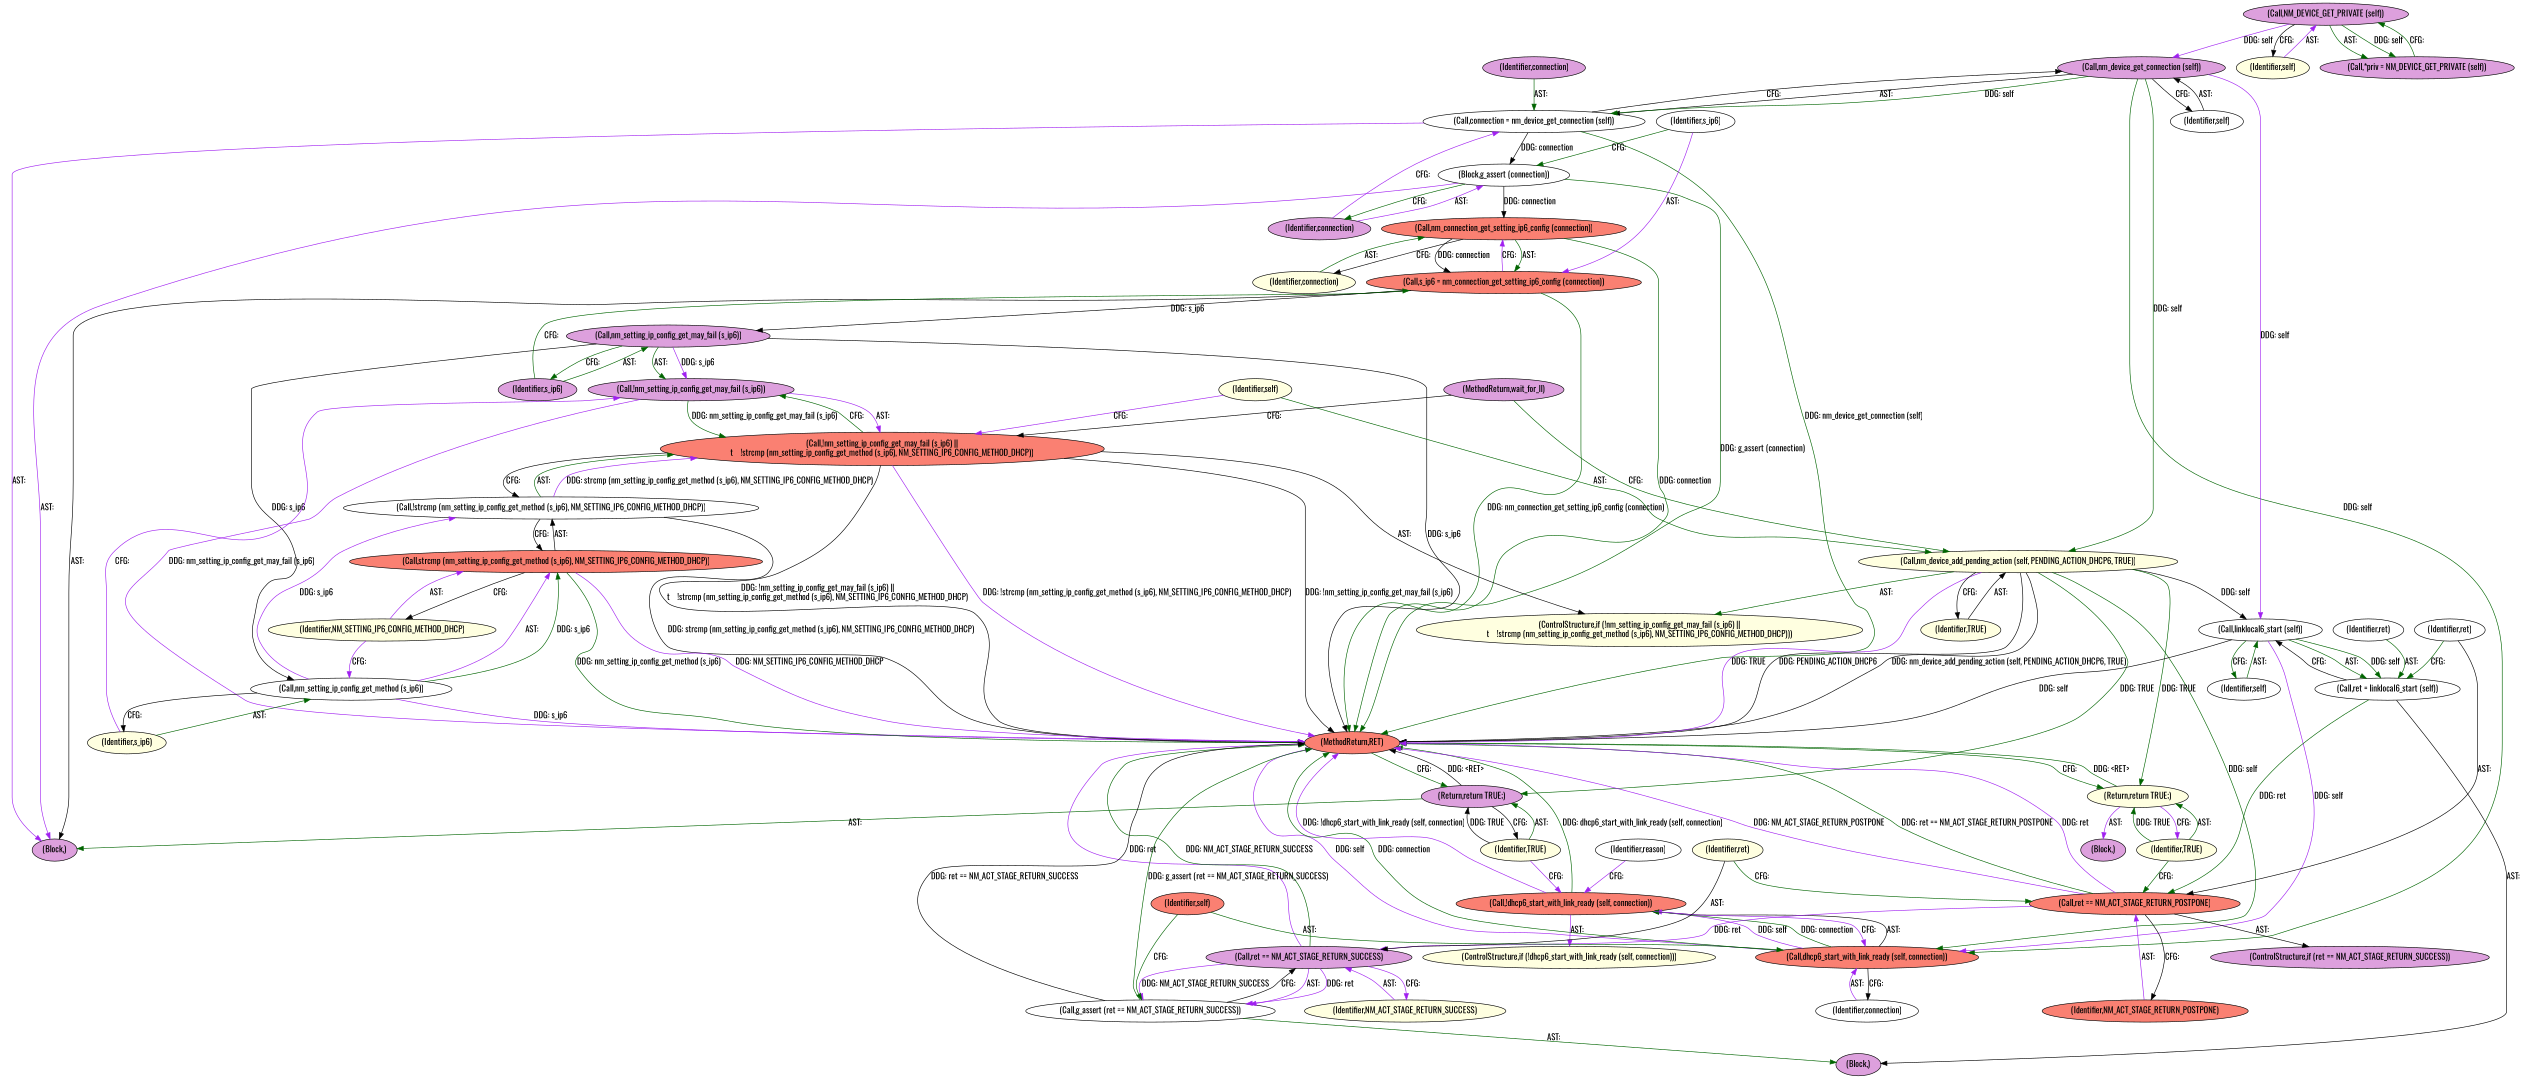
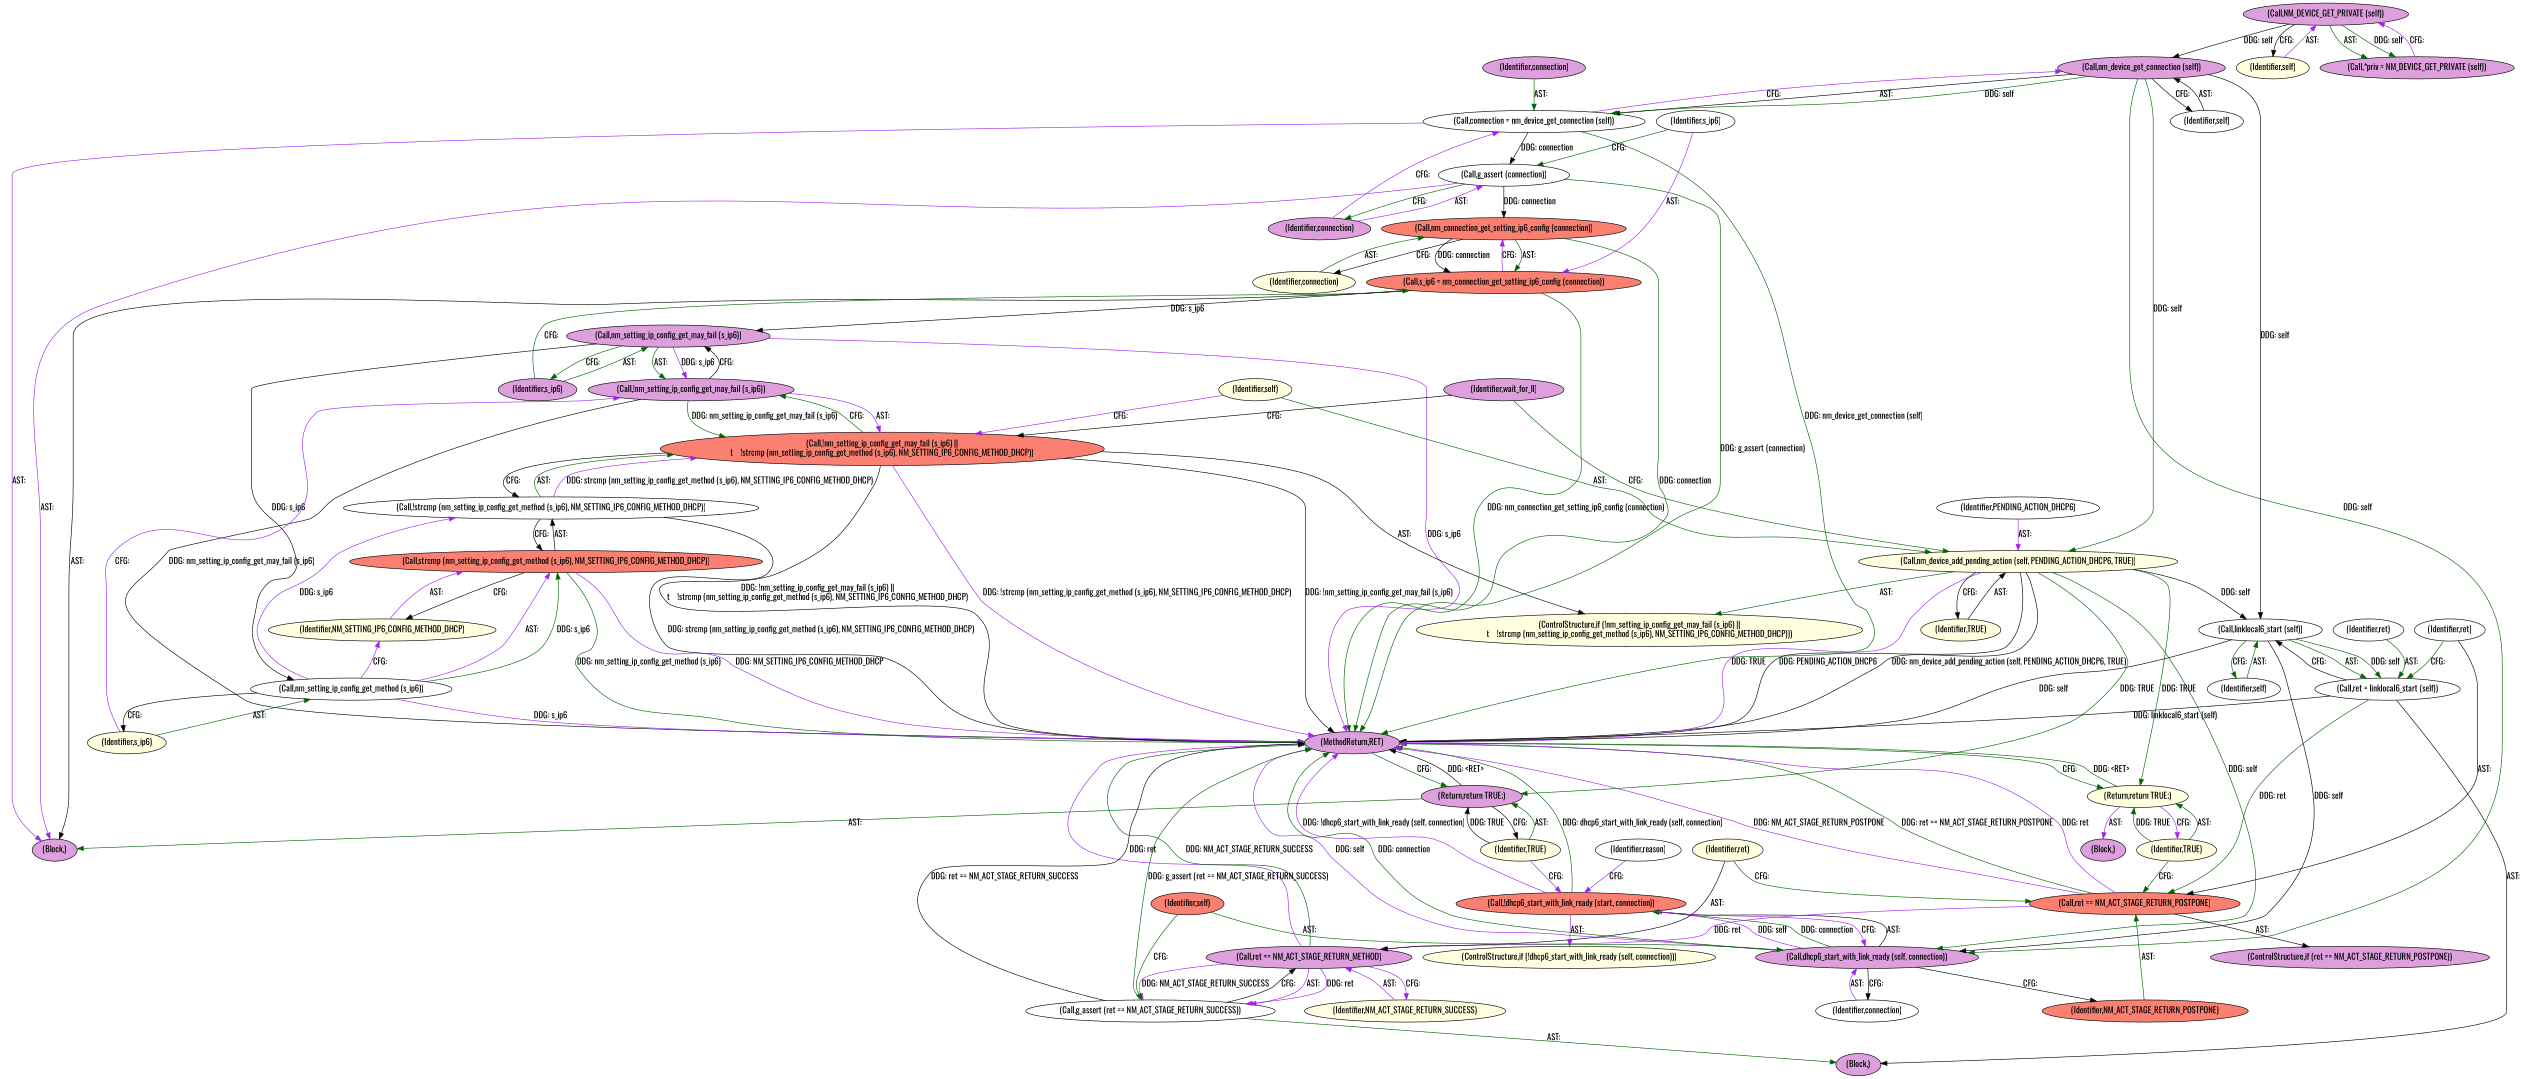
(2404, 37) -> (2404, 37)
(2234, 39) -> (2234, 39)
(1823, 85) -> (1823, 85)
(1504, 175) -> (1504, 175)
(2261, 329) -> (2261, 329)
none -> (719, 365)
(1327, 365) -> (1327, 365)
(1504, 390) -> (1504, 390)
none -> (2018, 508)
(354, 654) -> (370, 663)
(409, 719) -> (409, 719)
none -> (1915, 724)
(1352, 743) -> (1352, 743)
(1571, 904) -> (1571, 904)
(2263, 916) -> (2263, 916)
(2164, 953) -> (2004, 984)
(1309, 957) -> (1309, 957)
(1867, 957) -> (1867, 957)
(2350, 957) -> (2350, 957)
(2140, 961) -> (2140, 961)
